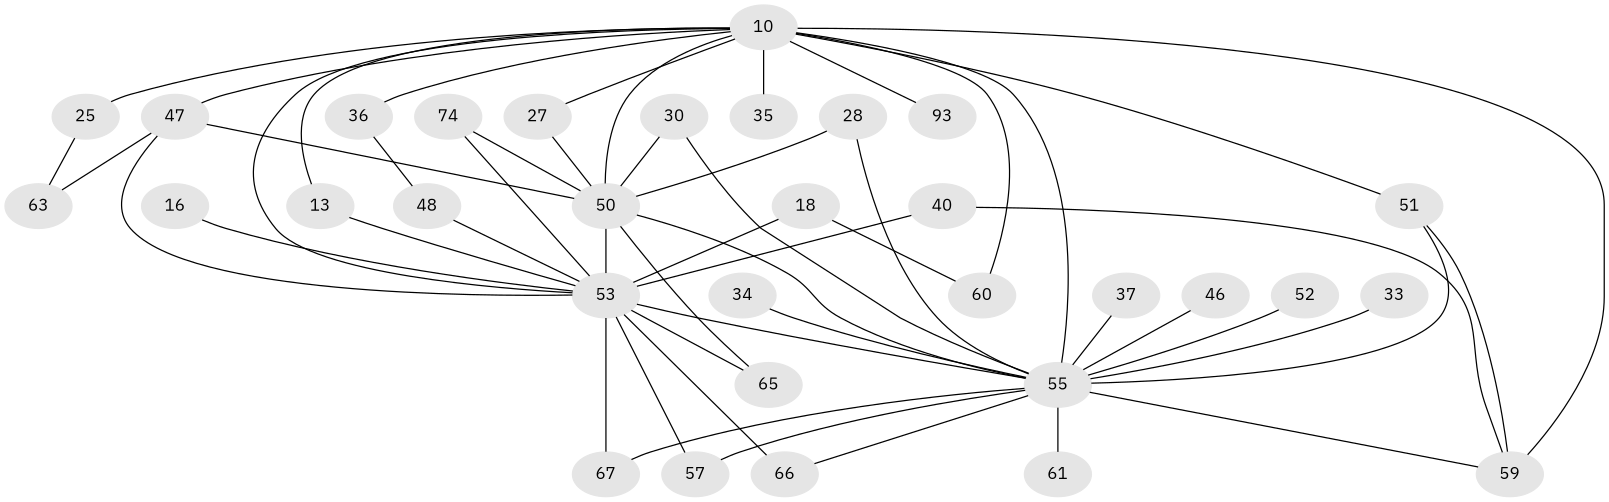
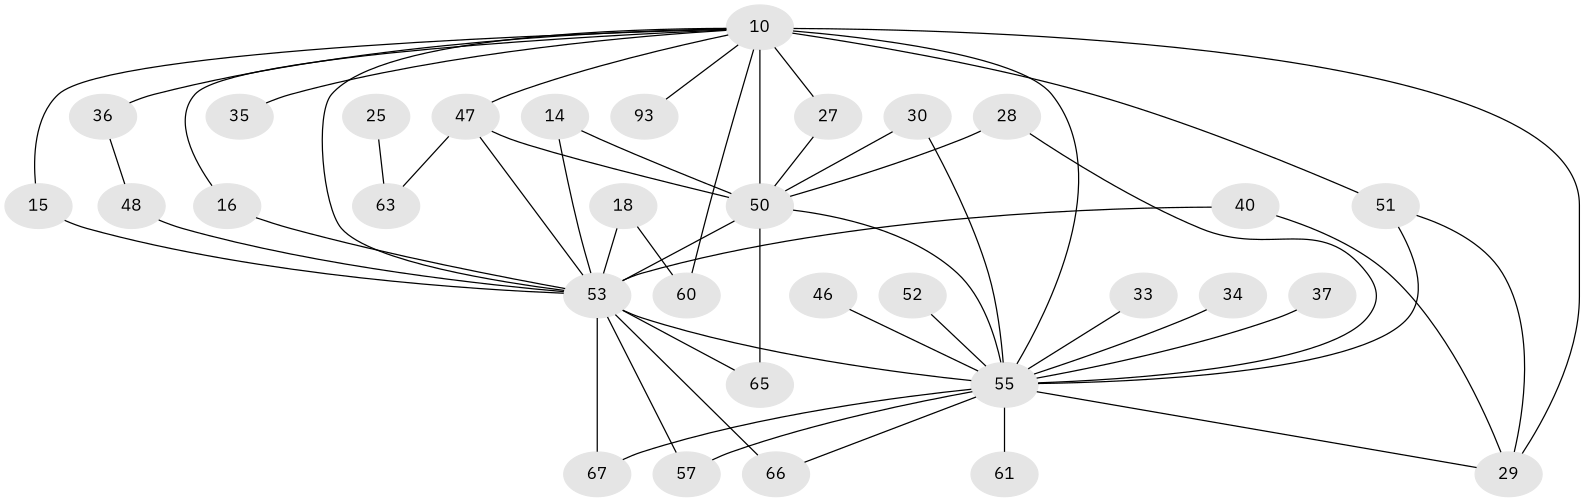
(418, 44) -> (408, 51)
(448, 117) -> (555, 117)
(320, 206) -> (38, 206)
(1510, 474) -> (1509, 474)
